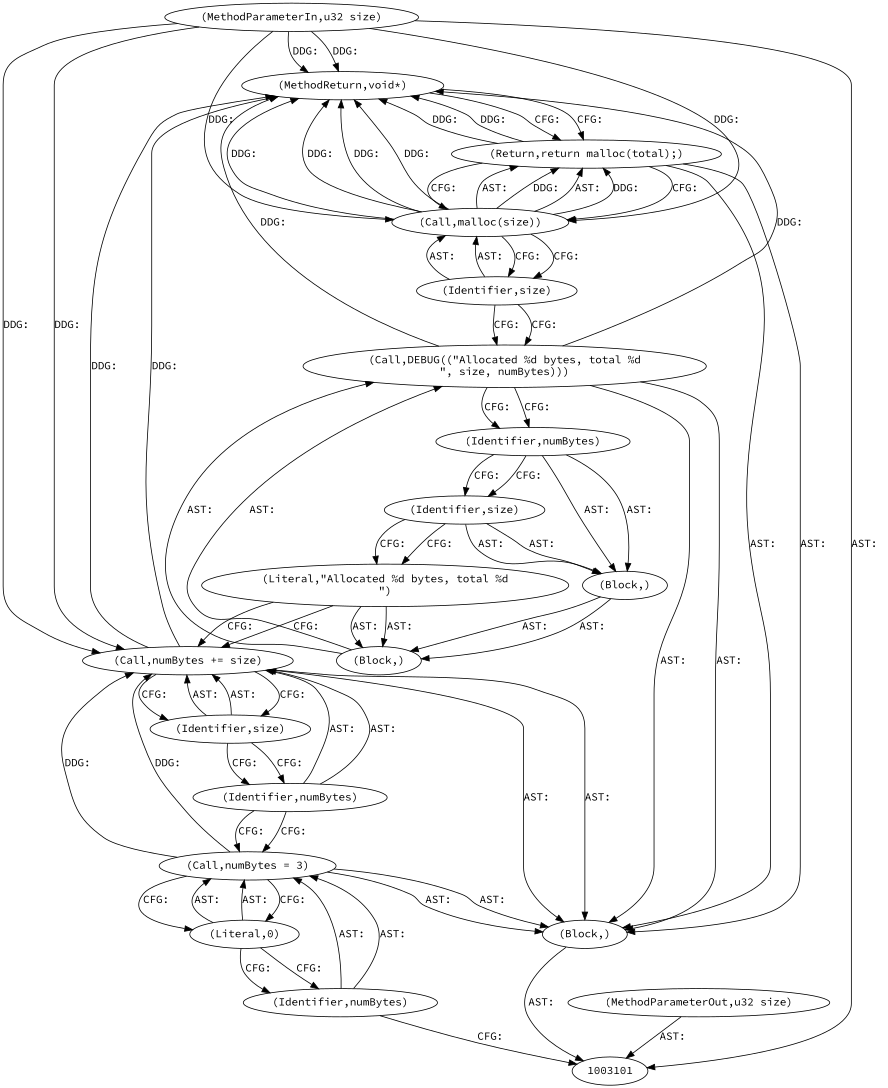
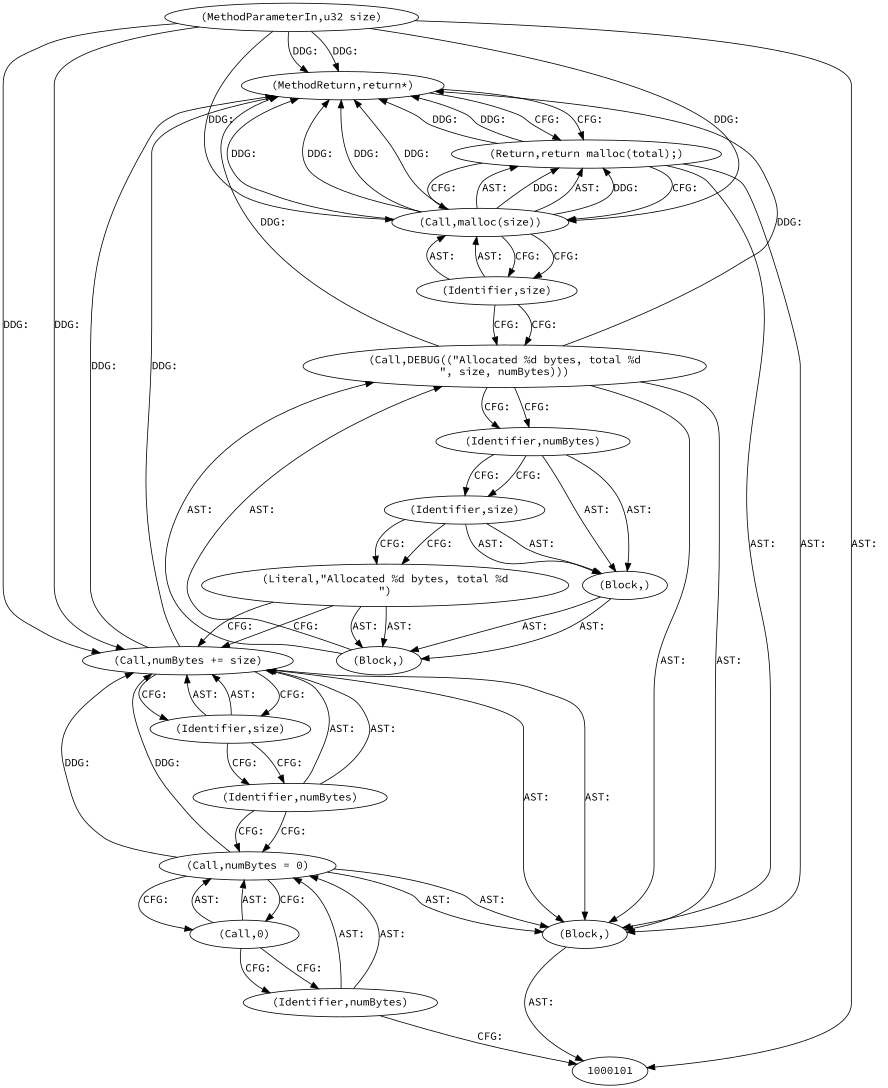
(343, 86) -> (343, 86)
(248, 866) -> (248, 866)
(244, 934) -> (244, 934)
(699, 1003) -> none
(610, 1071) -> (610, 1071)
